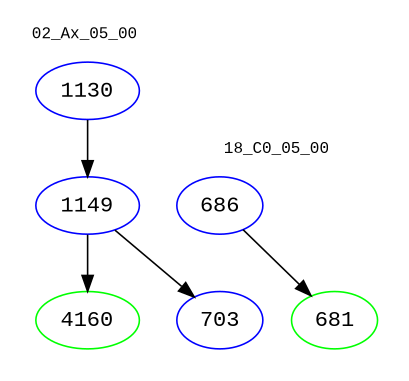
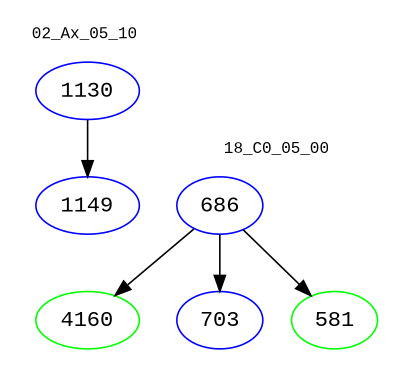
(85, 34) -> (85, 34)
(142, 253) -> (220, 255)
(88, 255) -> (174, 246)
(335, 320) -> (335, 320)
